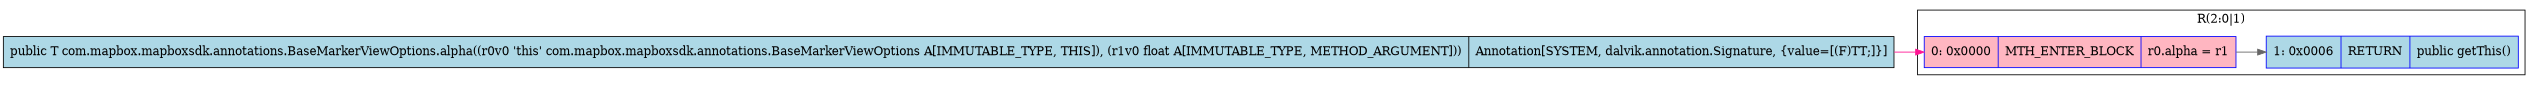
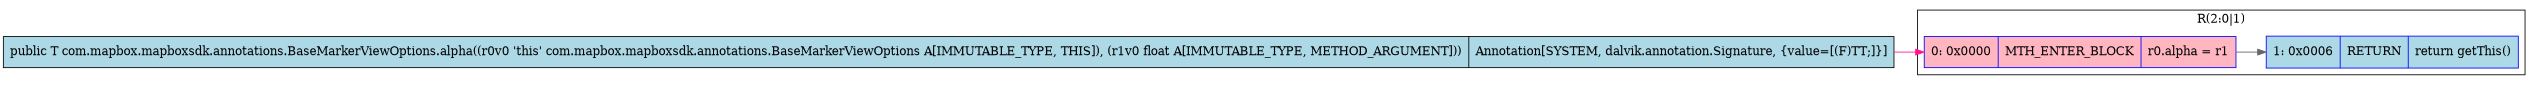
(2464, 52) -> (2463, 52)
